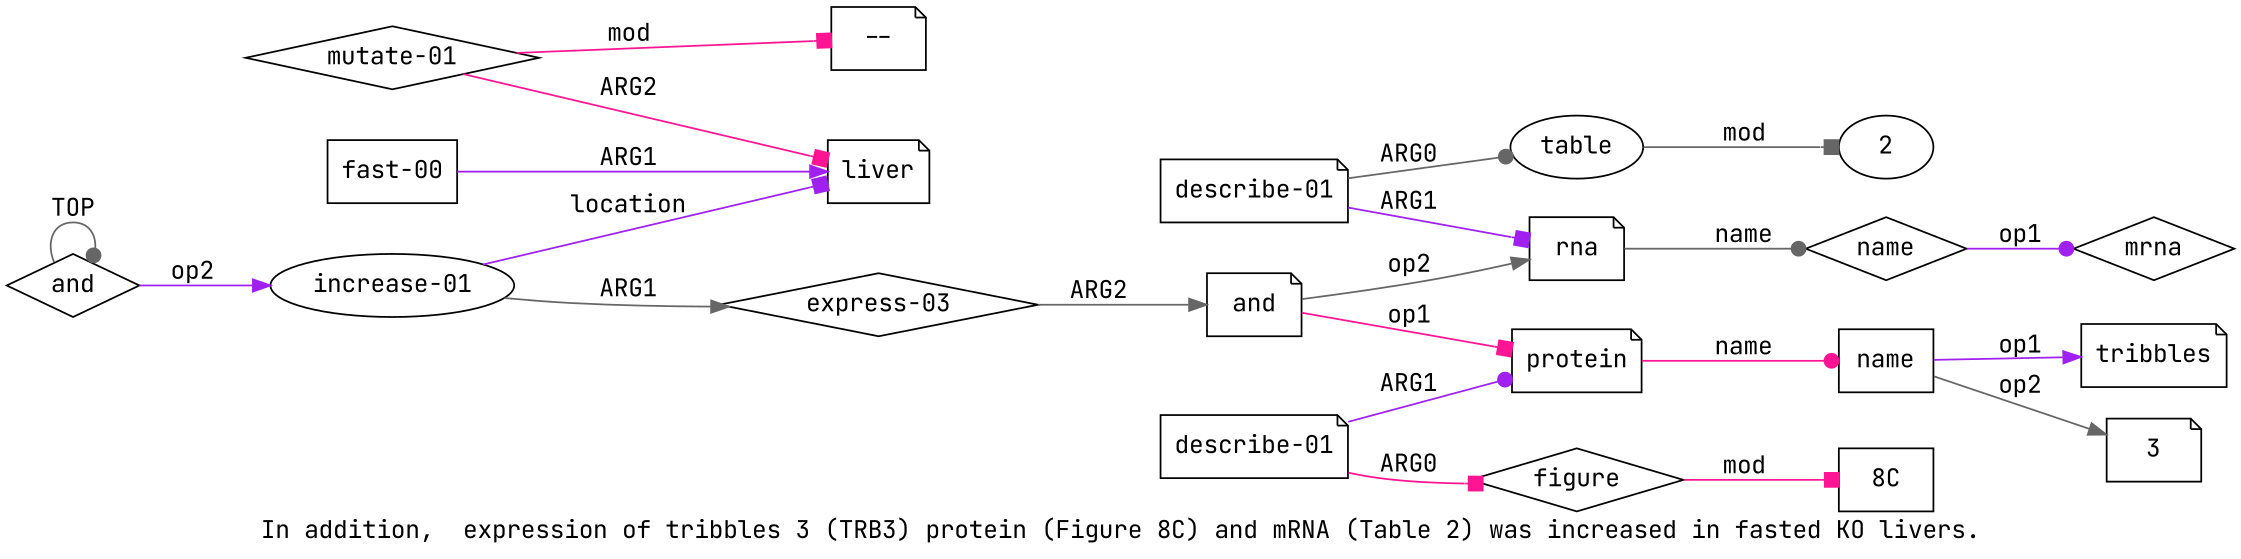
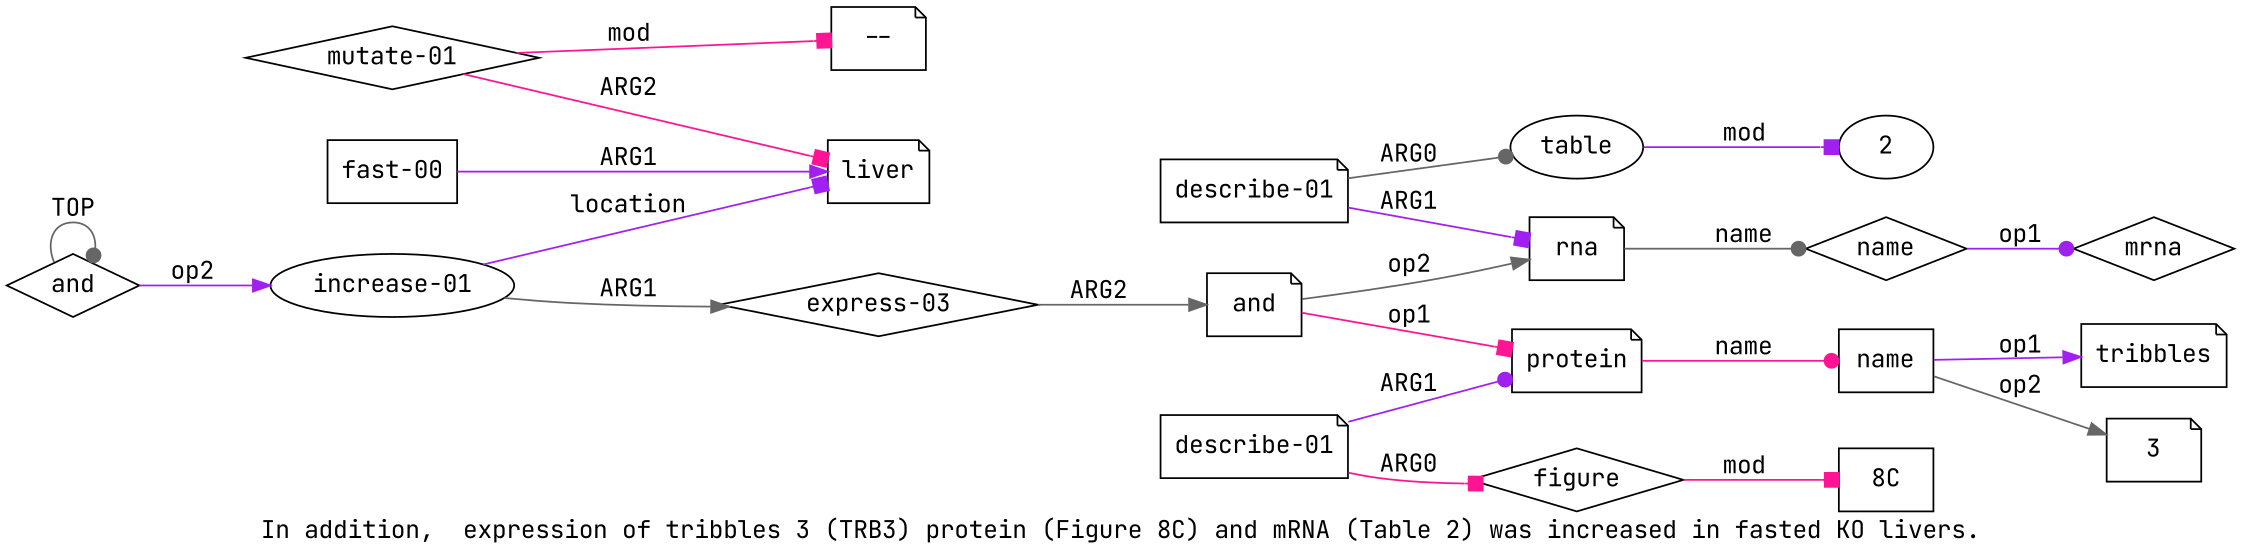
(1732, 147) -> (1732, 147)
